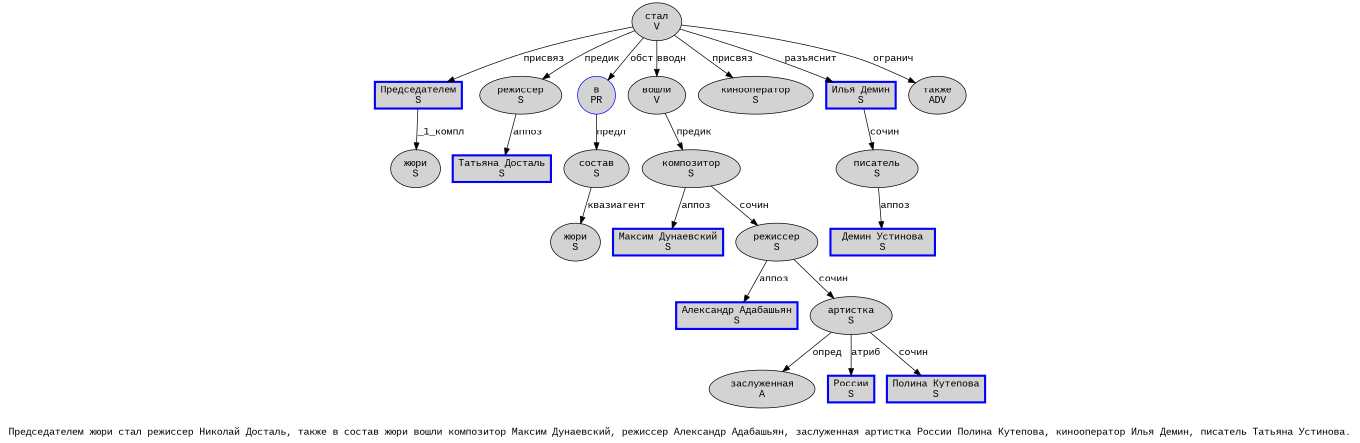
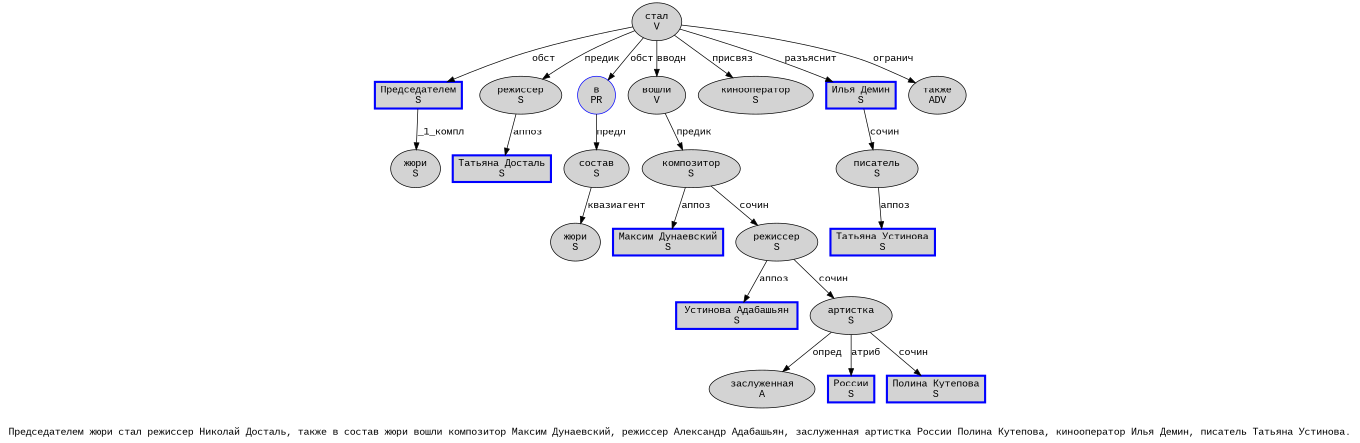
(544, 58) -> (544, 58)
(883, 242) -> (883, 242)
(737, 316) -> (737, 316)
